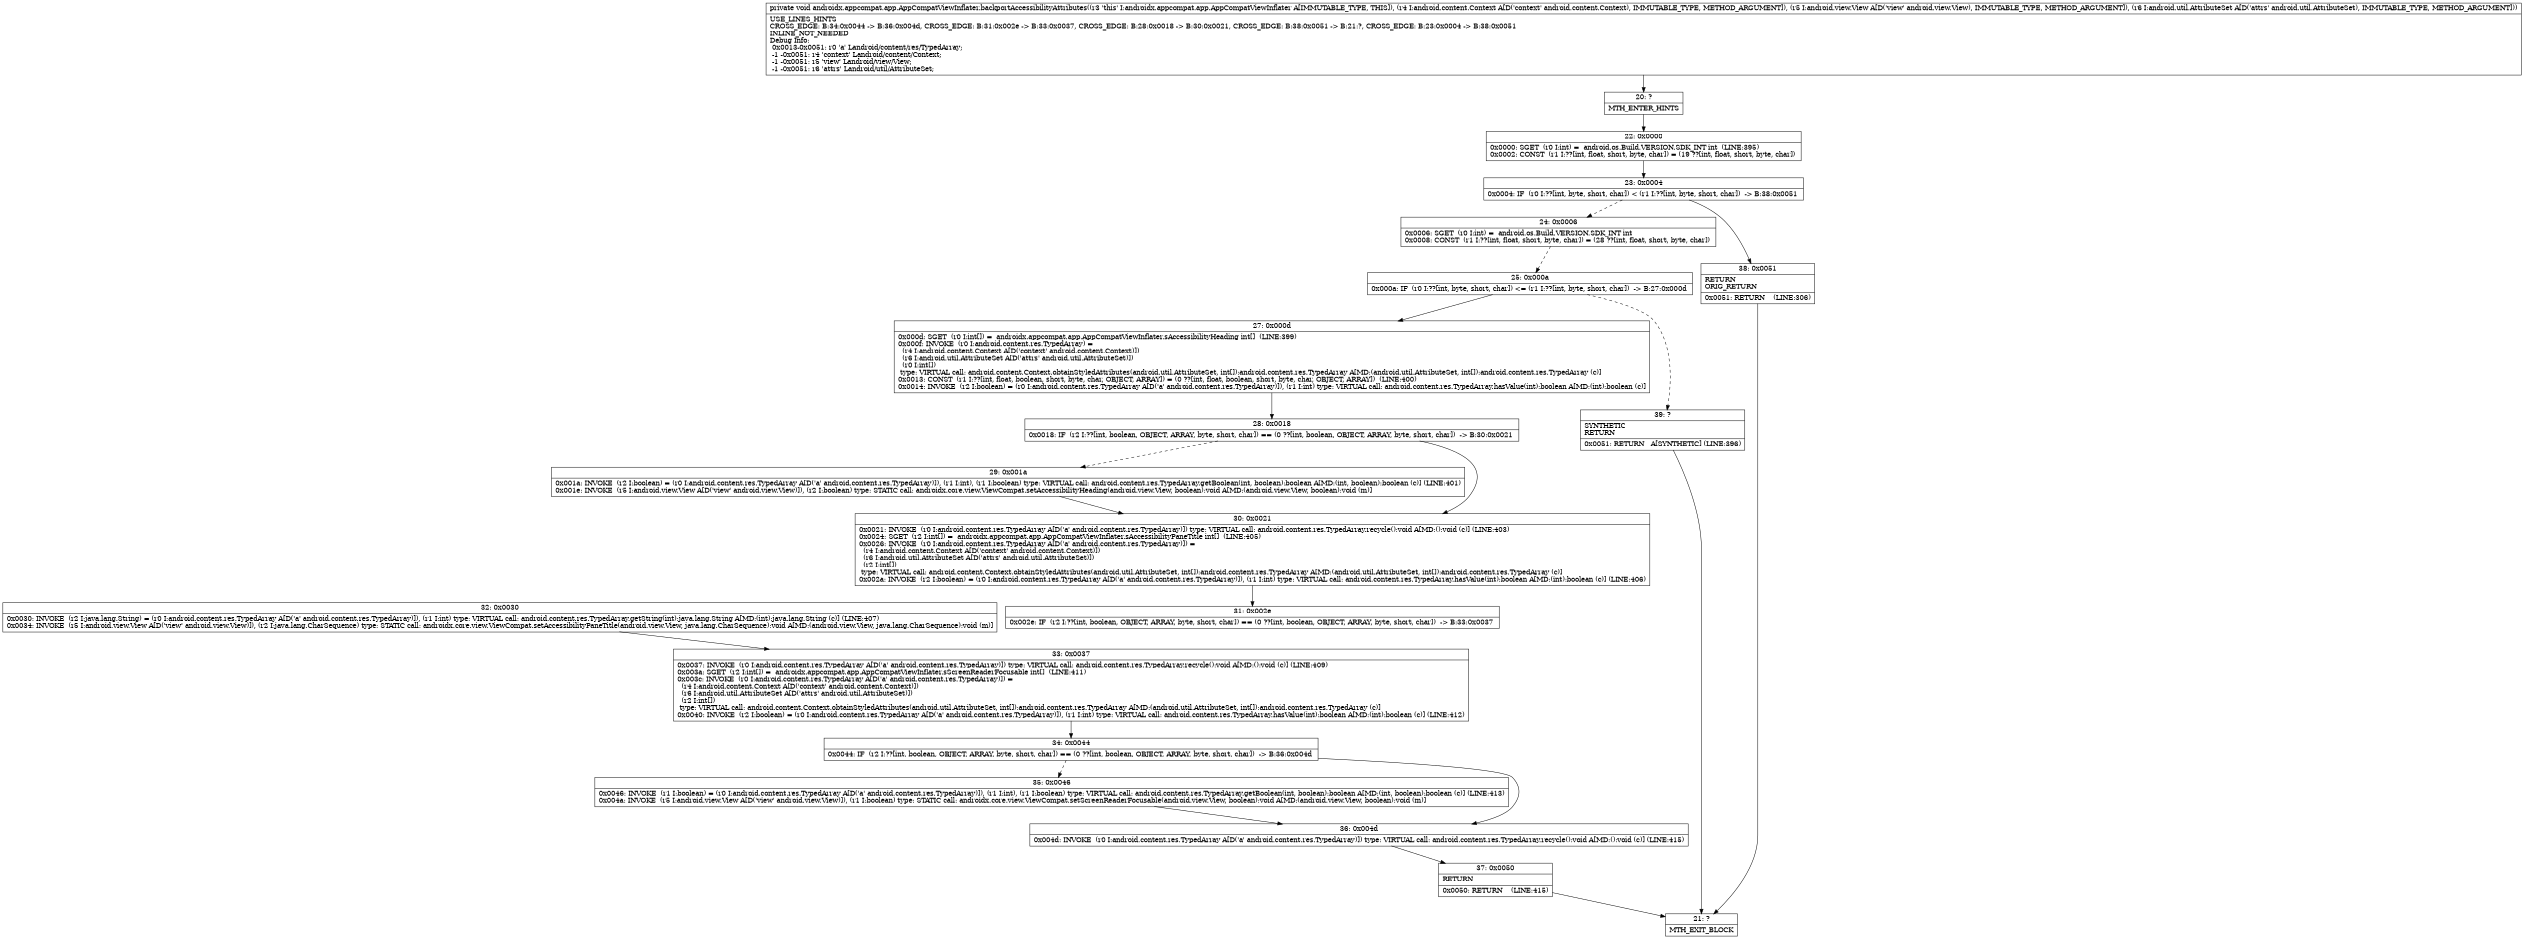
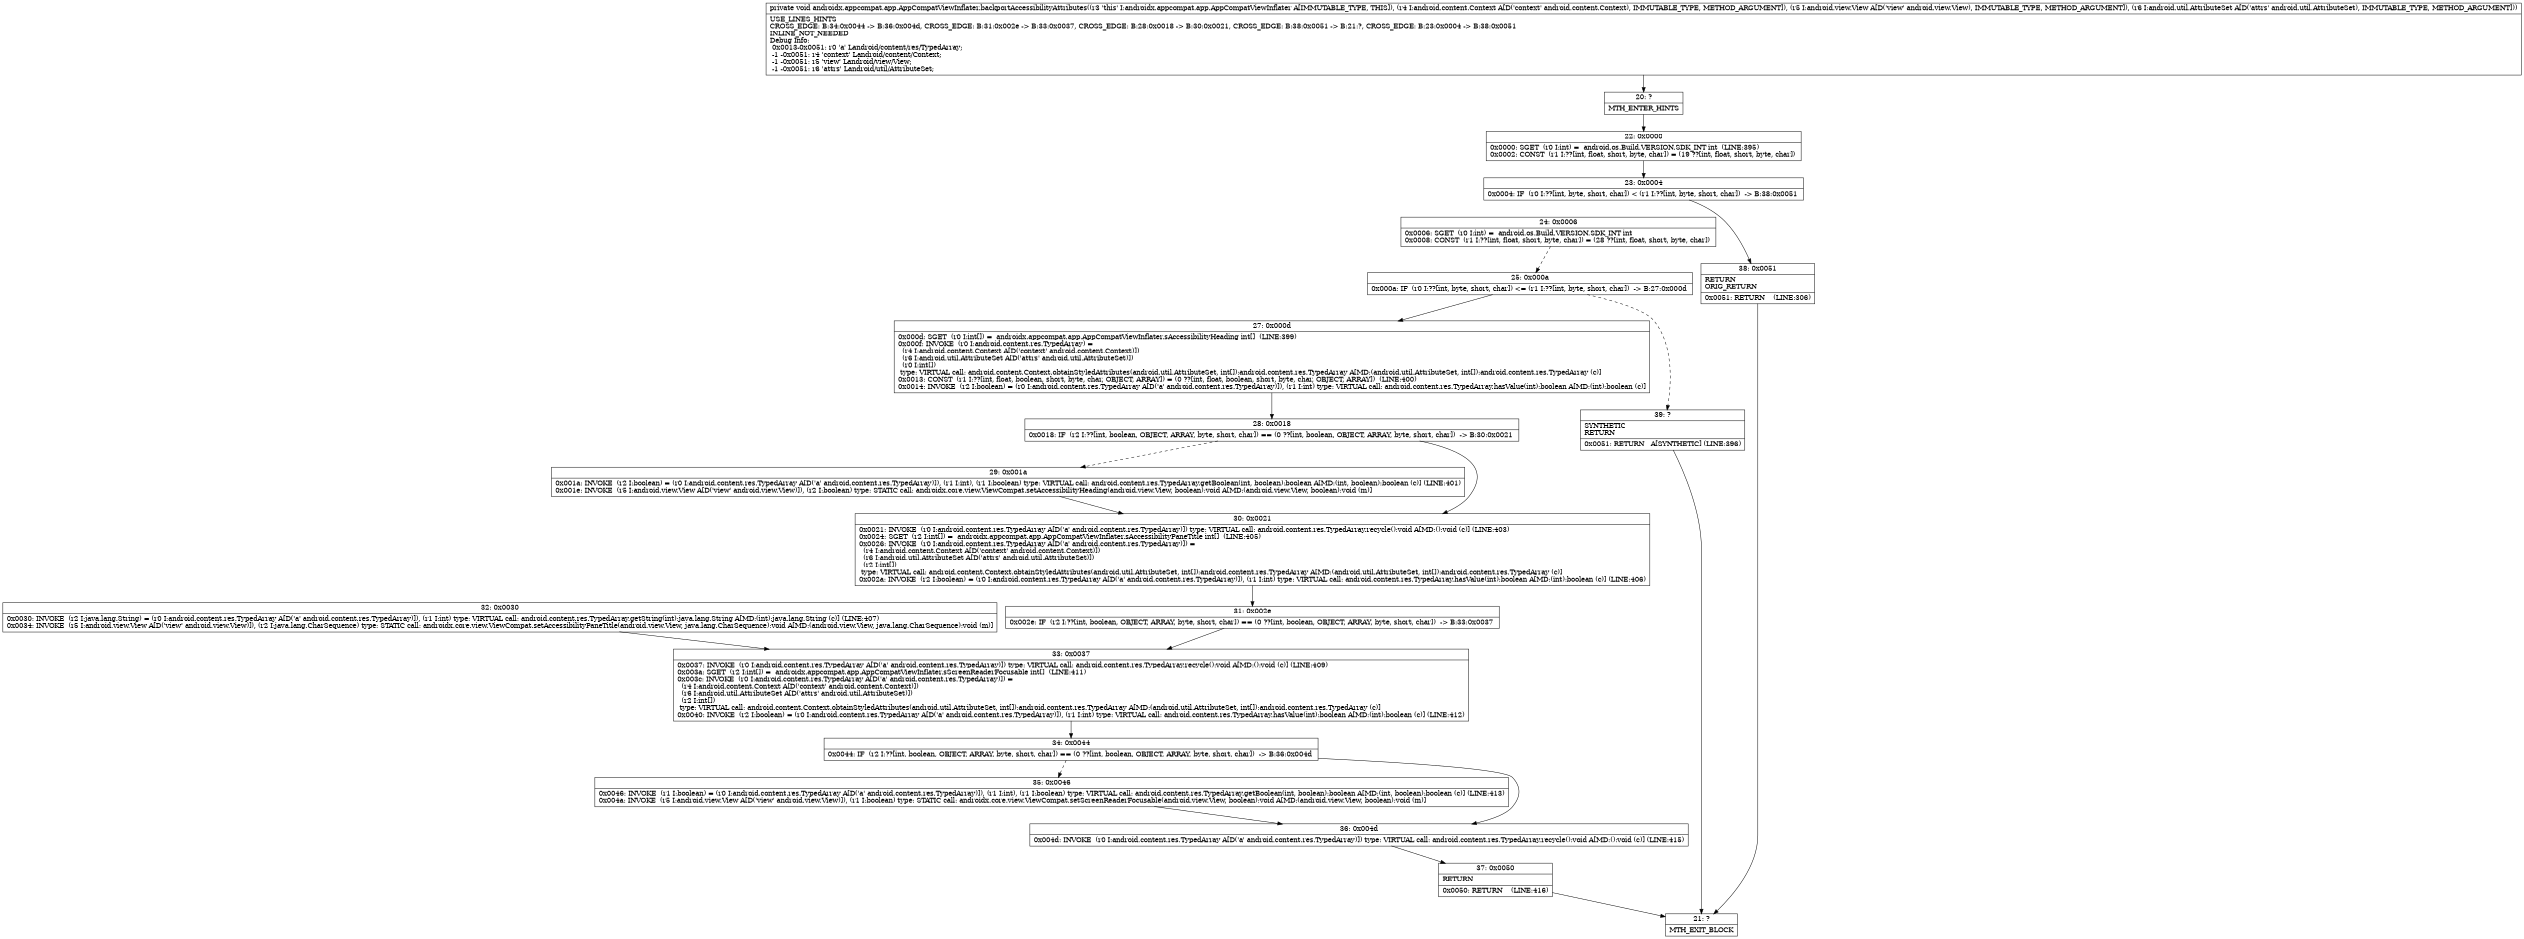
(1607, 208) -> none
none -> (1198, 638)
(1495, 891) -> (1495, 891)
